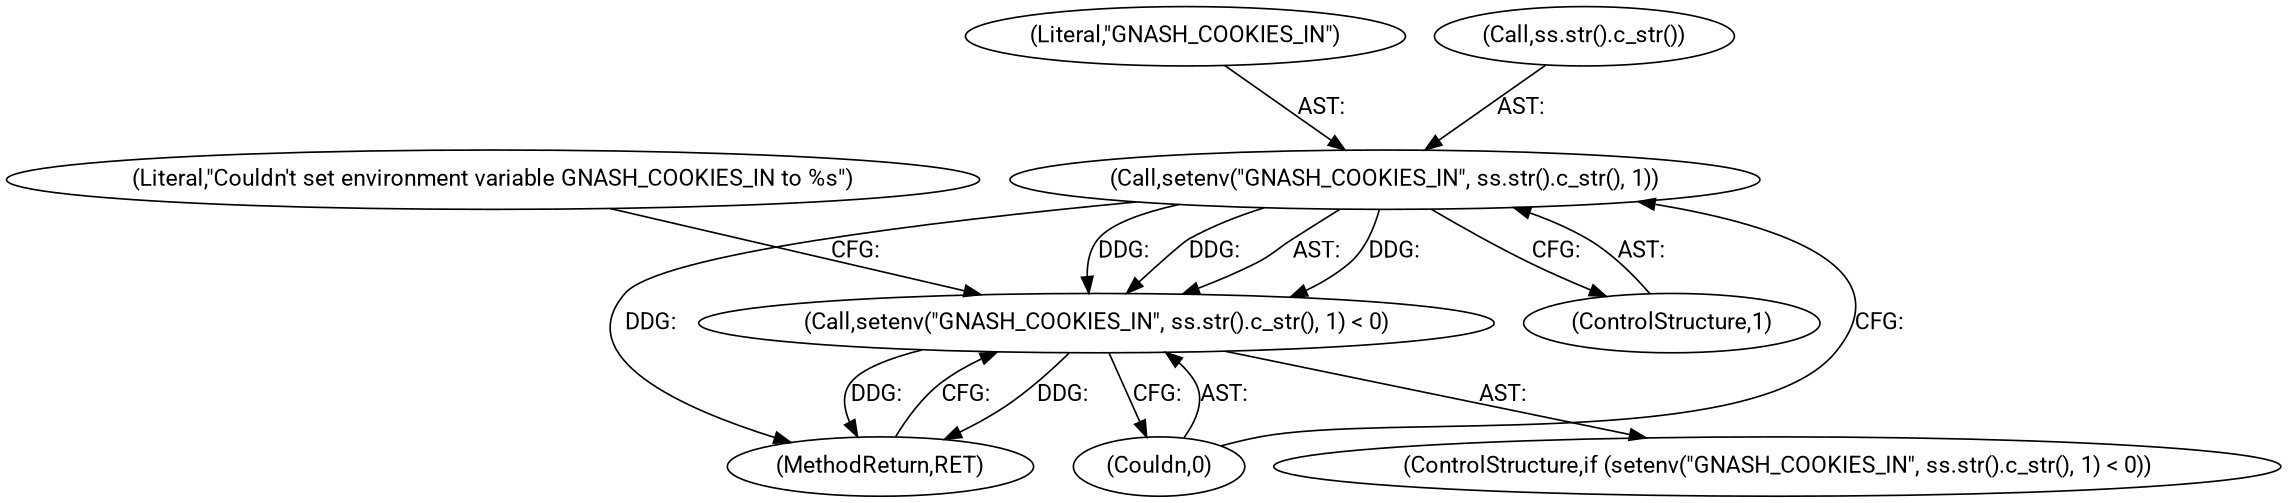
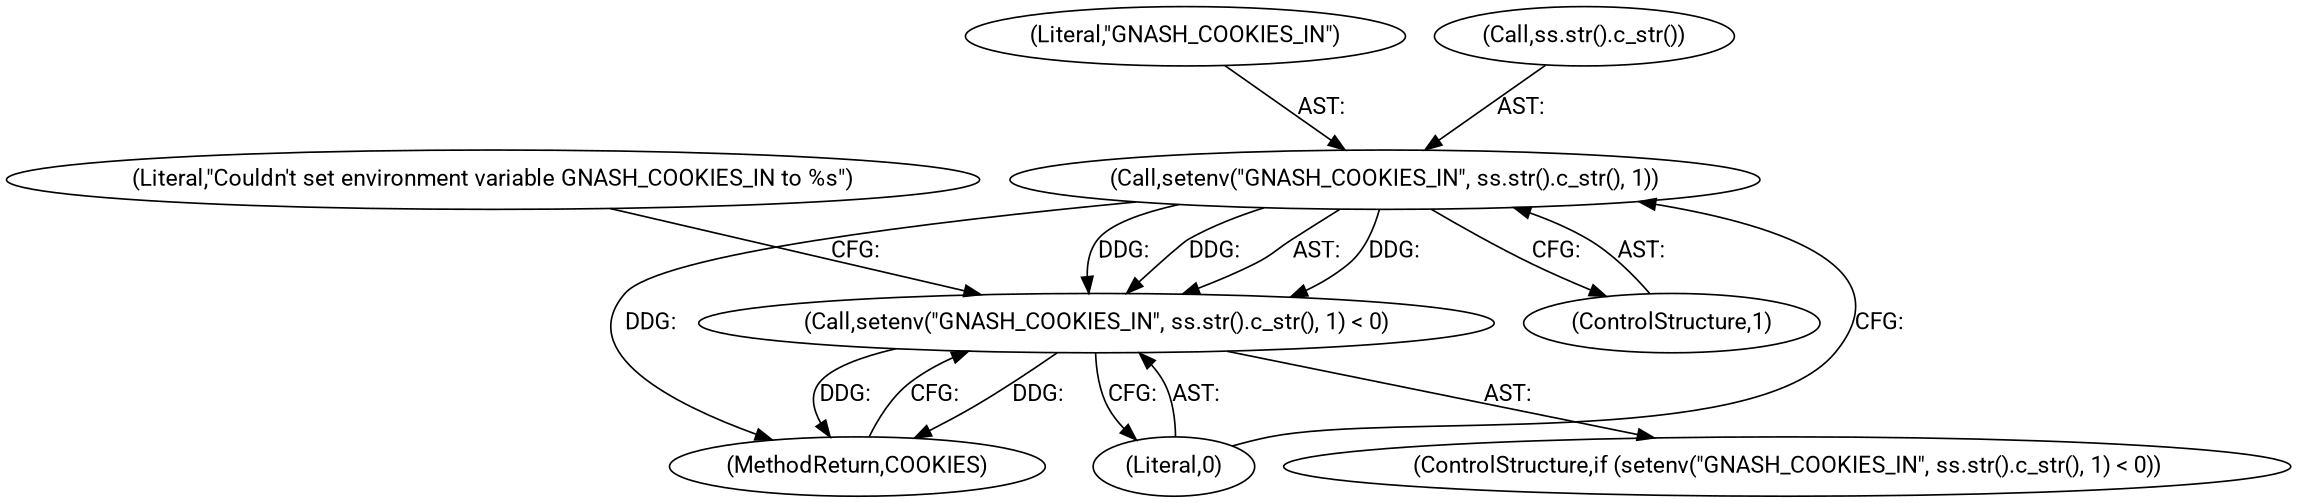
(880, 467) -> (857, 467)
(1159, 467) -> (1174, 467)
